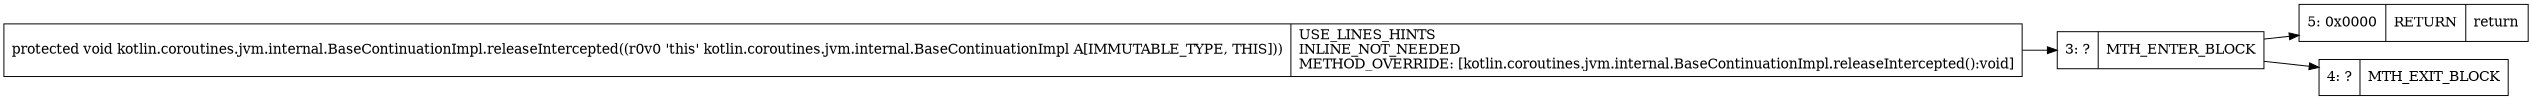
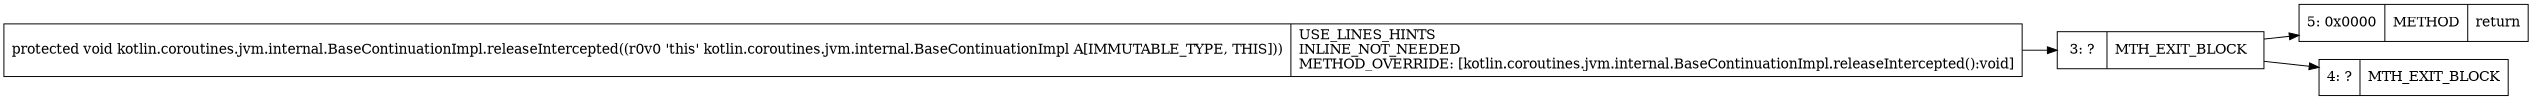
(2425, 22) -> (2426, 22)
(2181, 50) -> (2181, 50)
